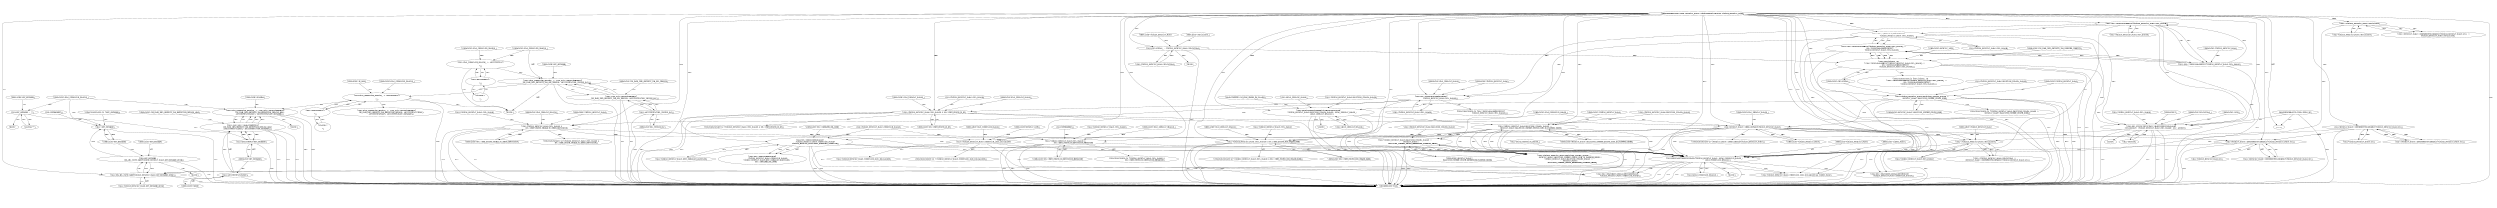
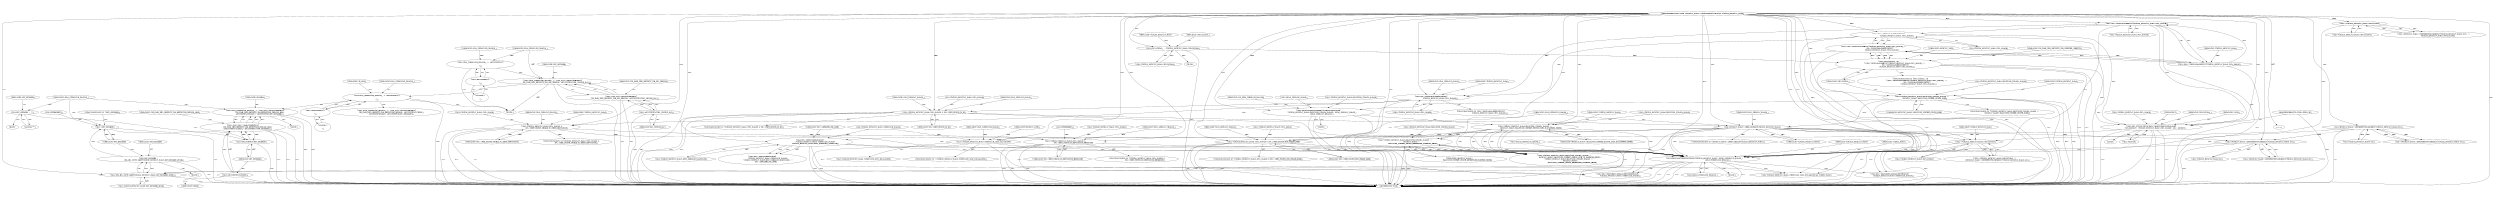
(1245, 97) -> (1245, 97)
(2288, 119) -> none
(1350, 127) -> none
none -> (180, 132)
(205, 178) -> none
